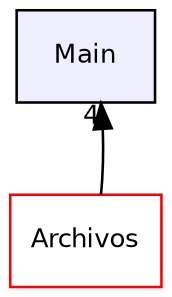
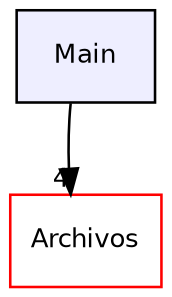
(103, 162) -> (69, 136)
